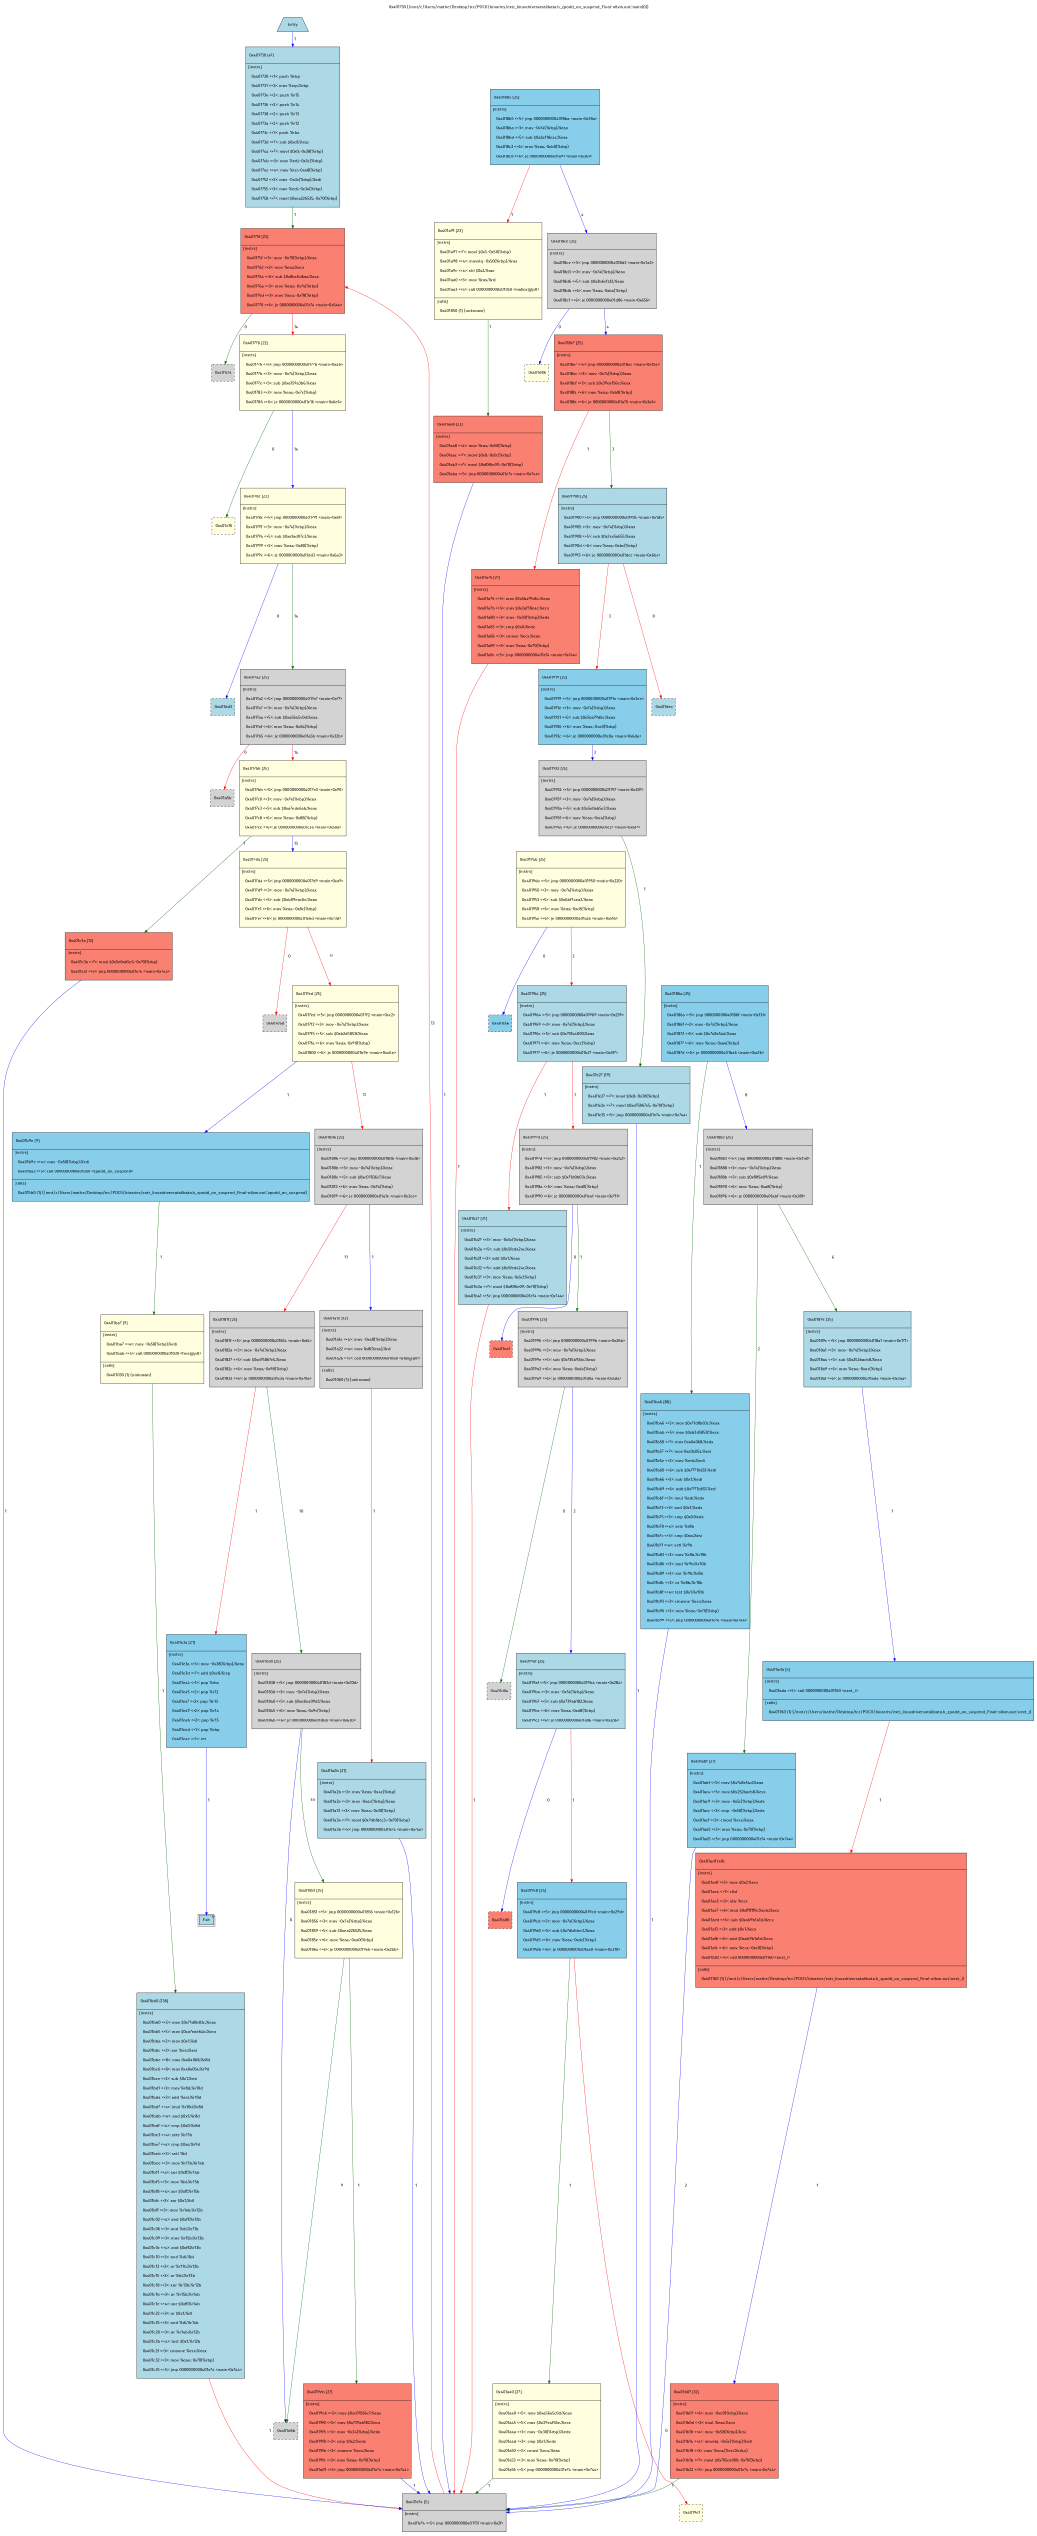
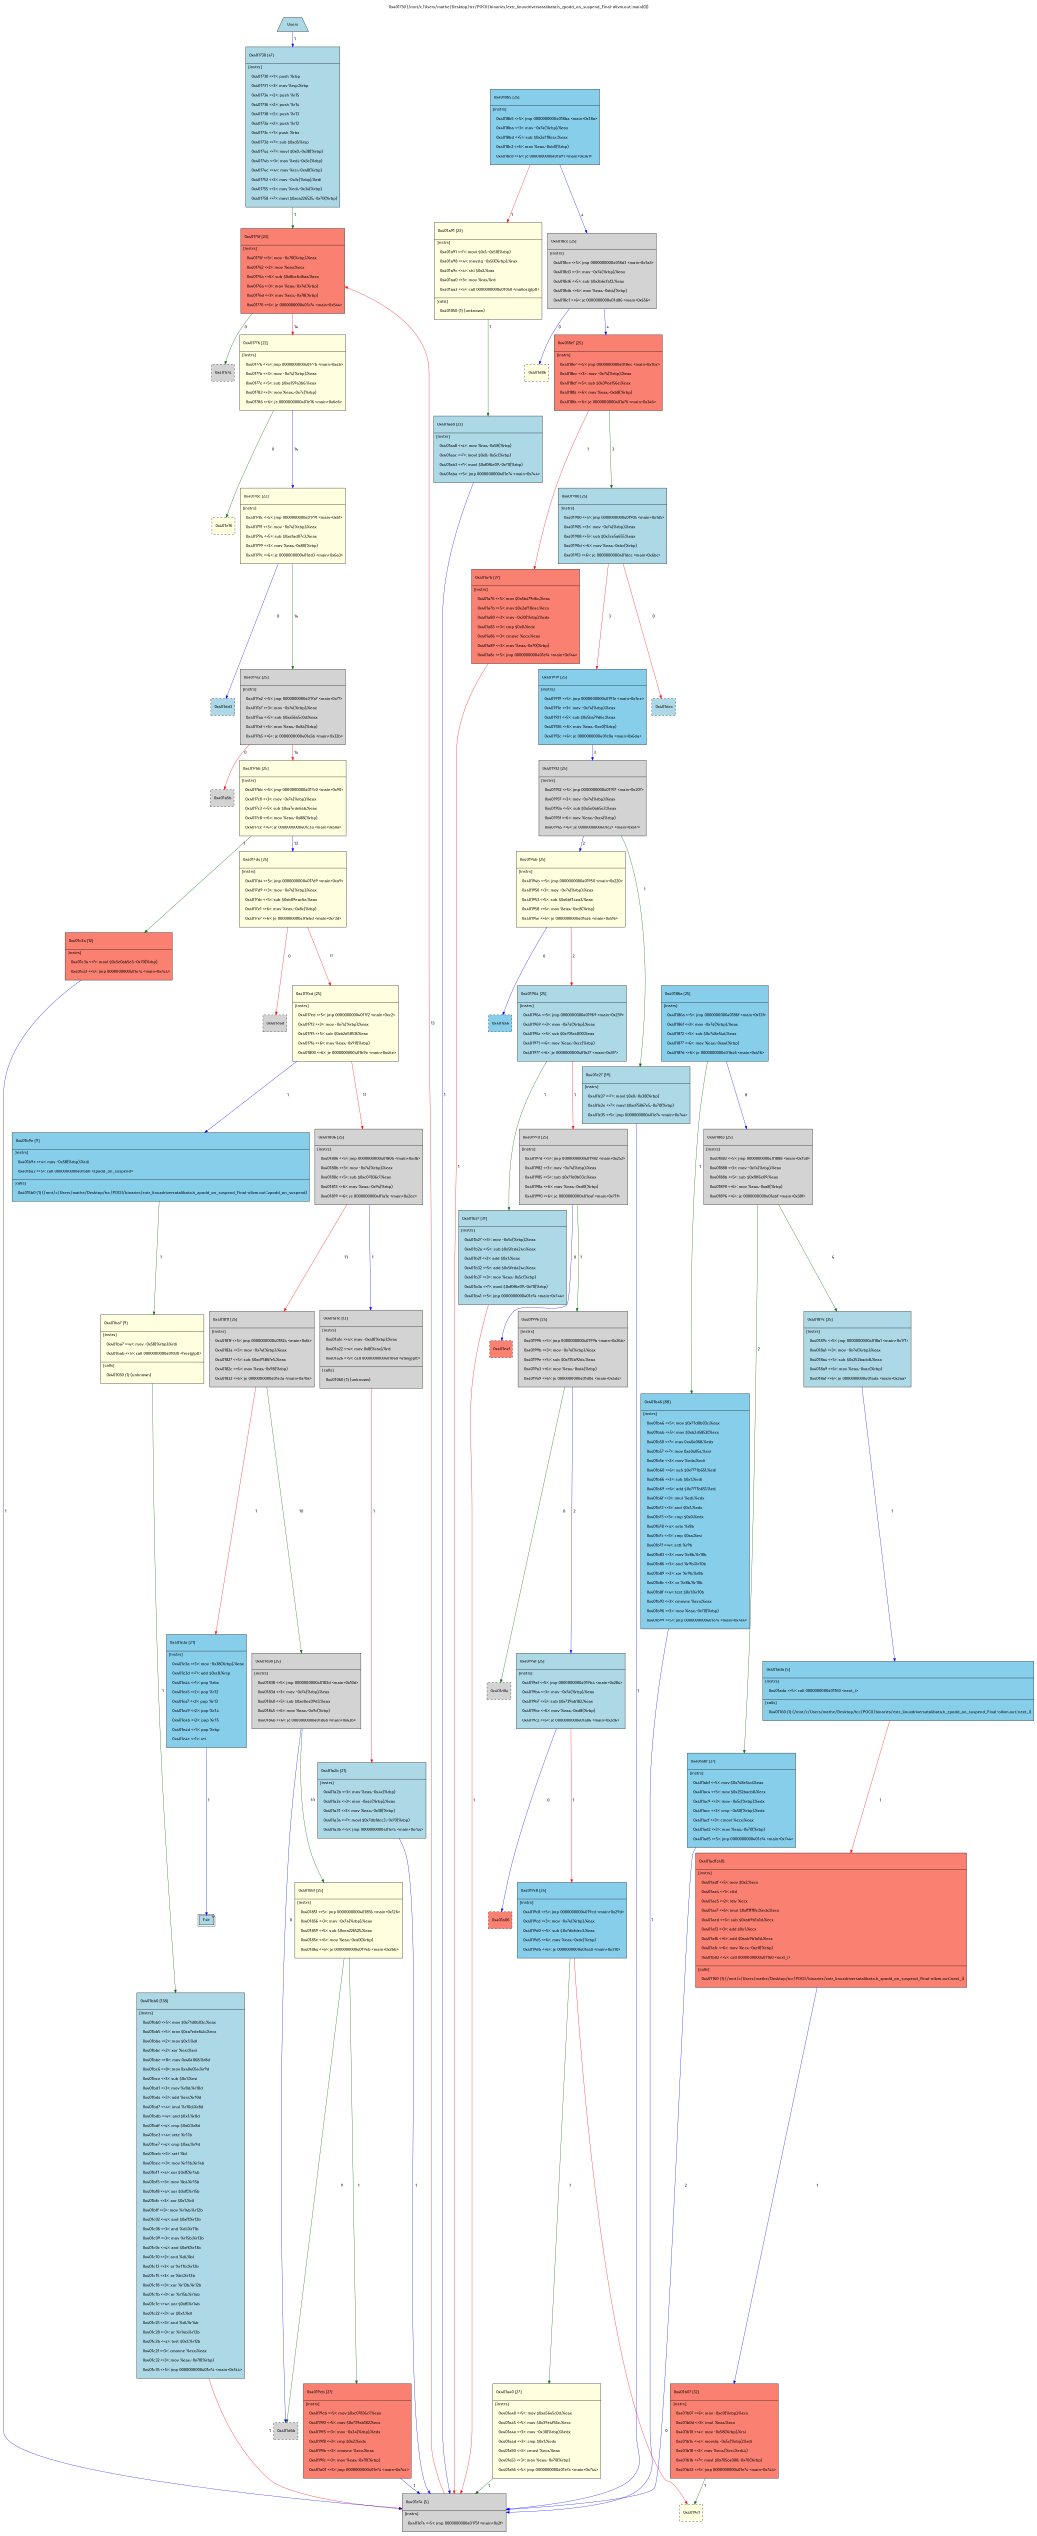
(293, 25) -> (293, 25)
(488, 449) -> (488, 449)
none -> (582, 842)
(516, 1131) -> (516, 1131)
(597, 2502) -> (700, 2490)
